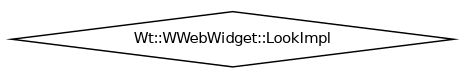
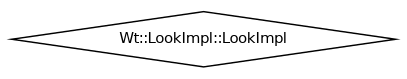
(233, 39) -> (204, 39)
